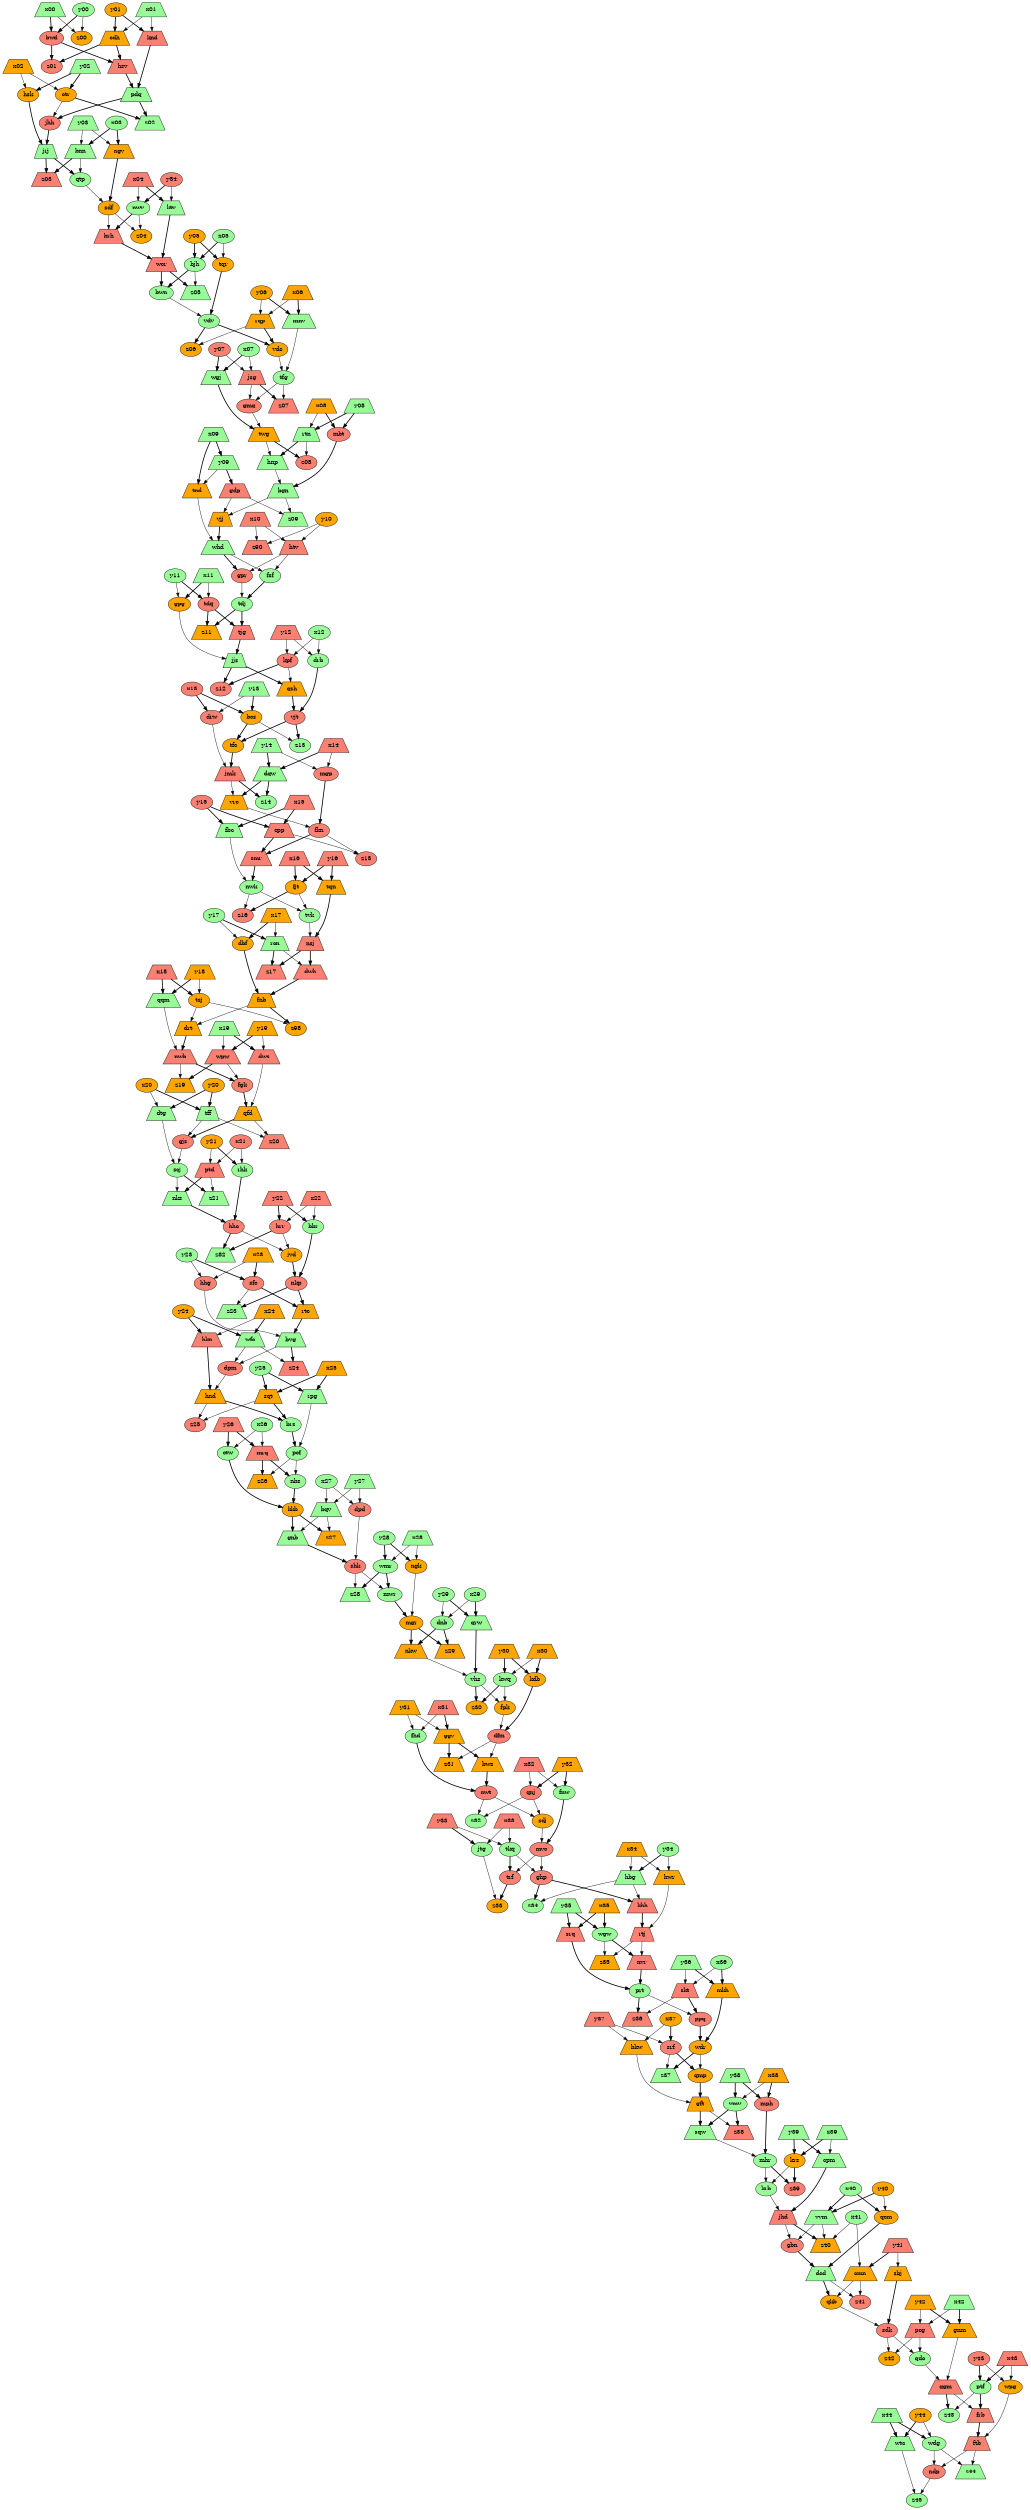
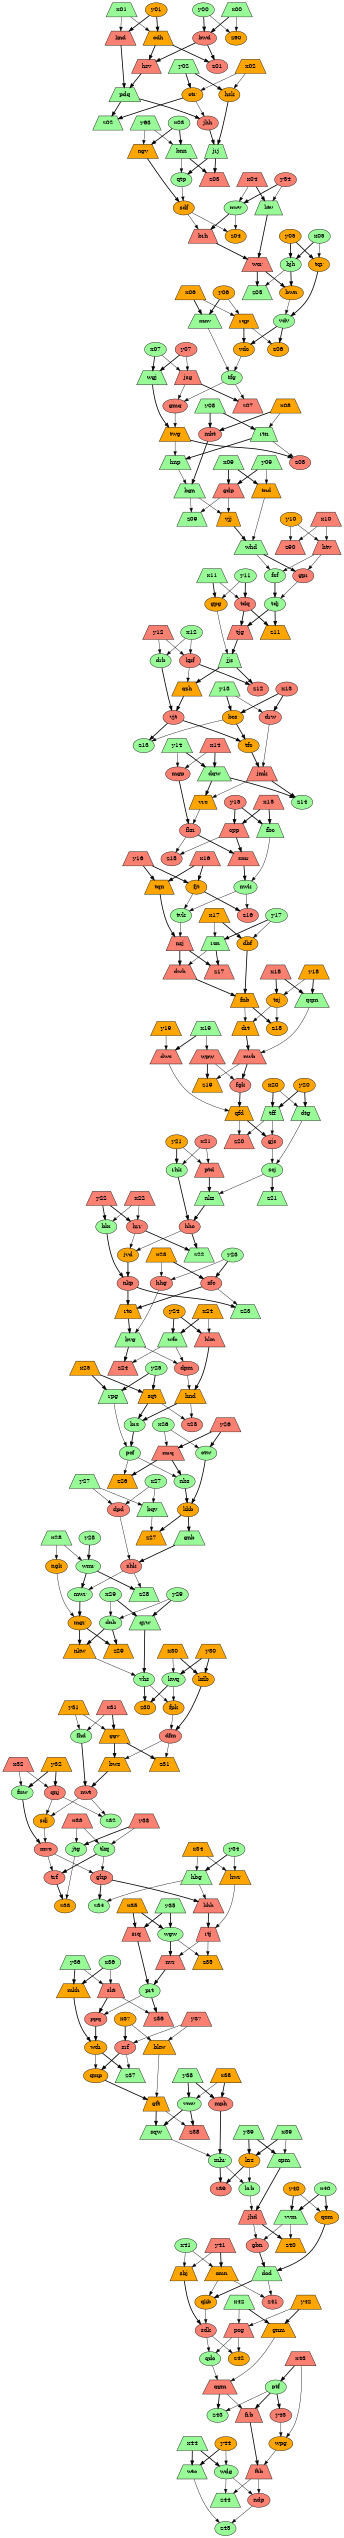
(82, 38) -> (236, 38)
(83, 123) -> (146, 123)
(161, 293) -> (291, 293)
(218, 447) -> (229, 475)
(296, 1029) -> (277, 1029)
(245, 1041) -> none
(212, 1182) -> none
(220, 1255) -> (199, 1255)
(313, 1521) -> none
(399, 1551) -> none
(843, 2229) -> (185, 2258)
(980, 2371) -> (278, 2399)
